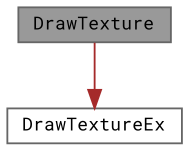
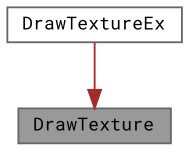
(95, 66) -> (95, 66)
